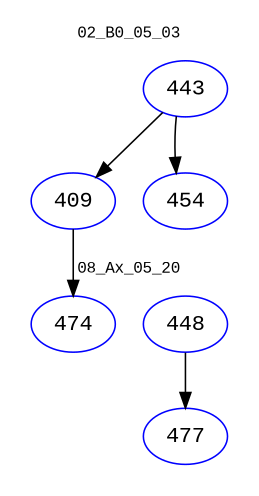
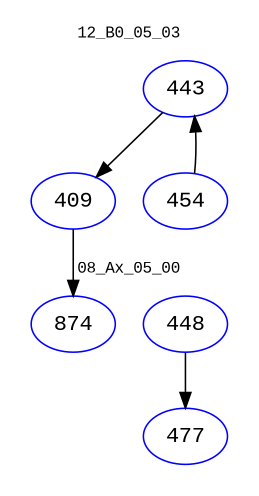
(129, 34) -> (129, 34)
(175, 137) -> (196, 153)
(129, 269) -> (129, 269)
(73, 324) -> (73, 324)
